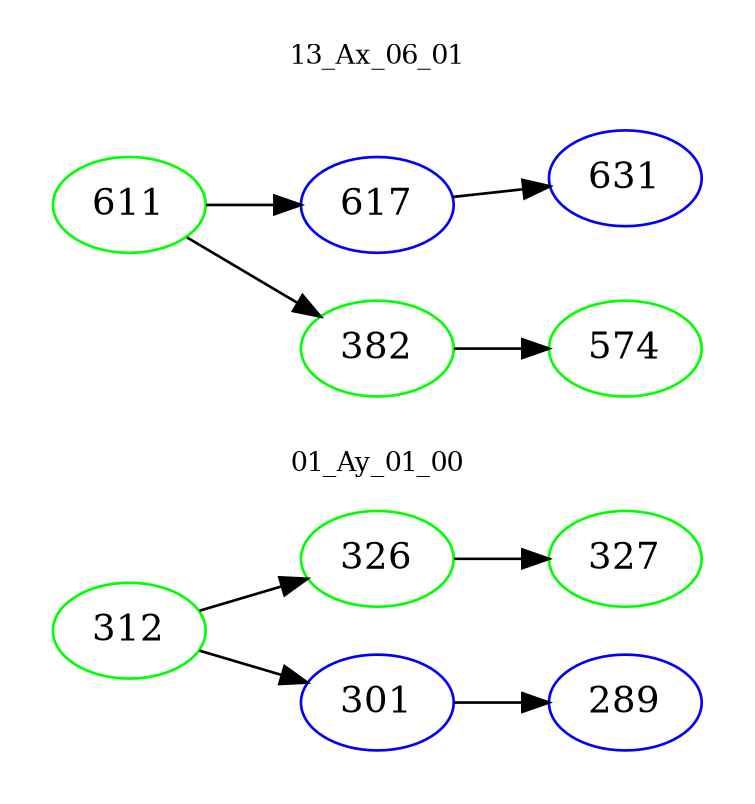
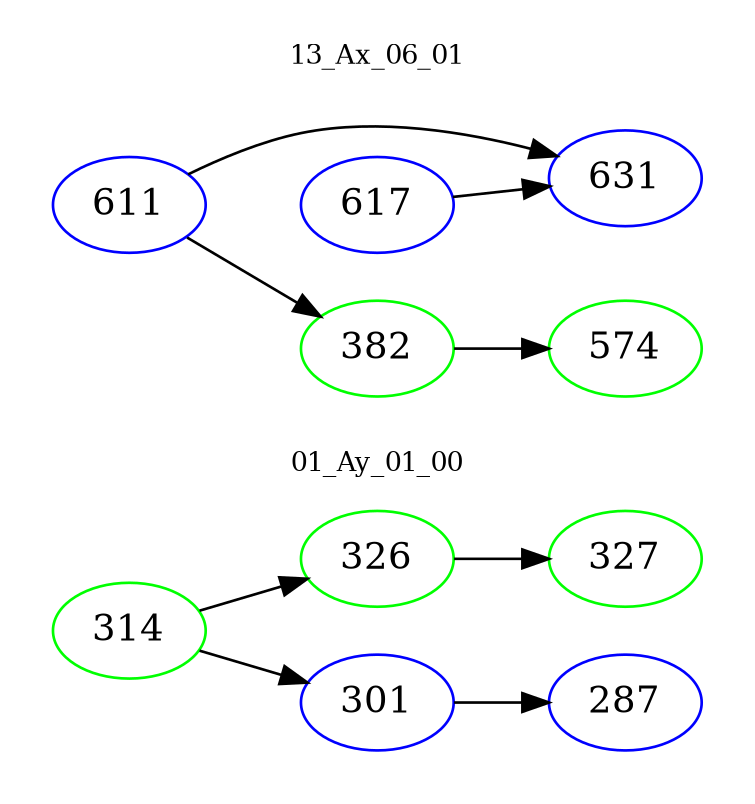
(129, 205) -> (129, 205)
(240, 205) -> (356, 127)
(129, 631) -> (129, 631)
(625, 703) -> (625, 703)
